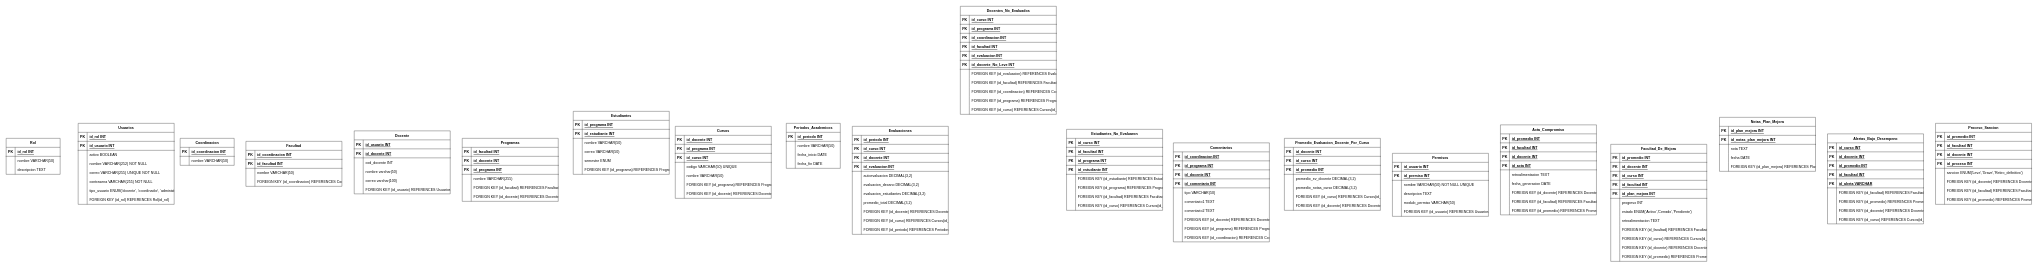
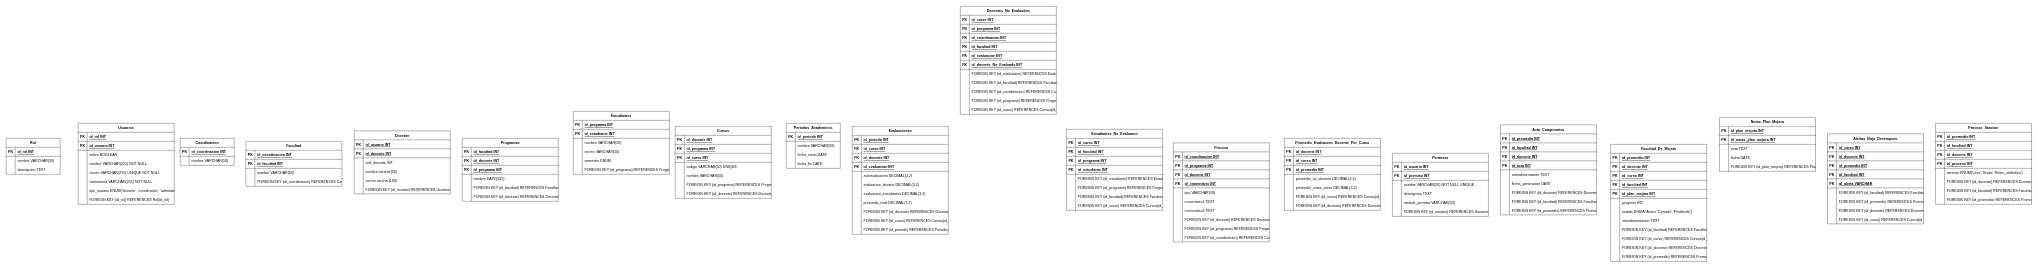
(993, 65) -> (996, 65)
(1221, 147) -> (1221, 147)
(492, 179) -> (489, 179)
